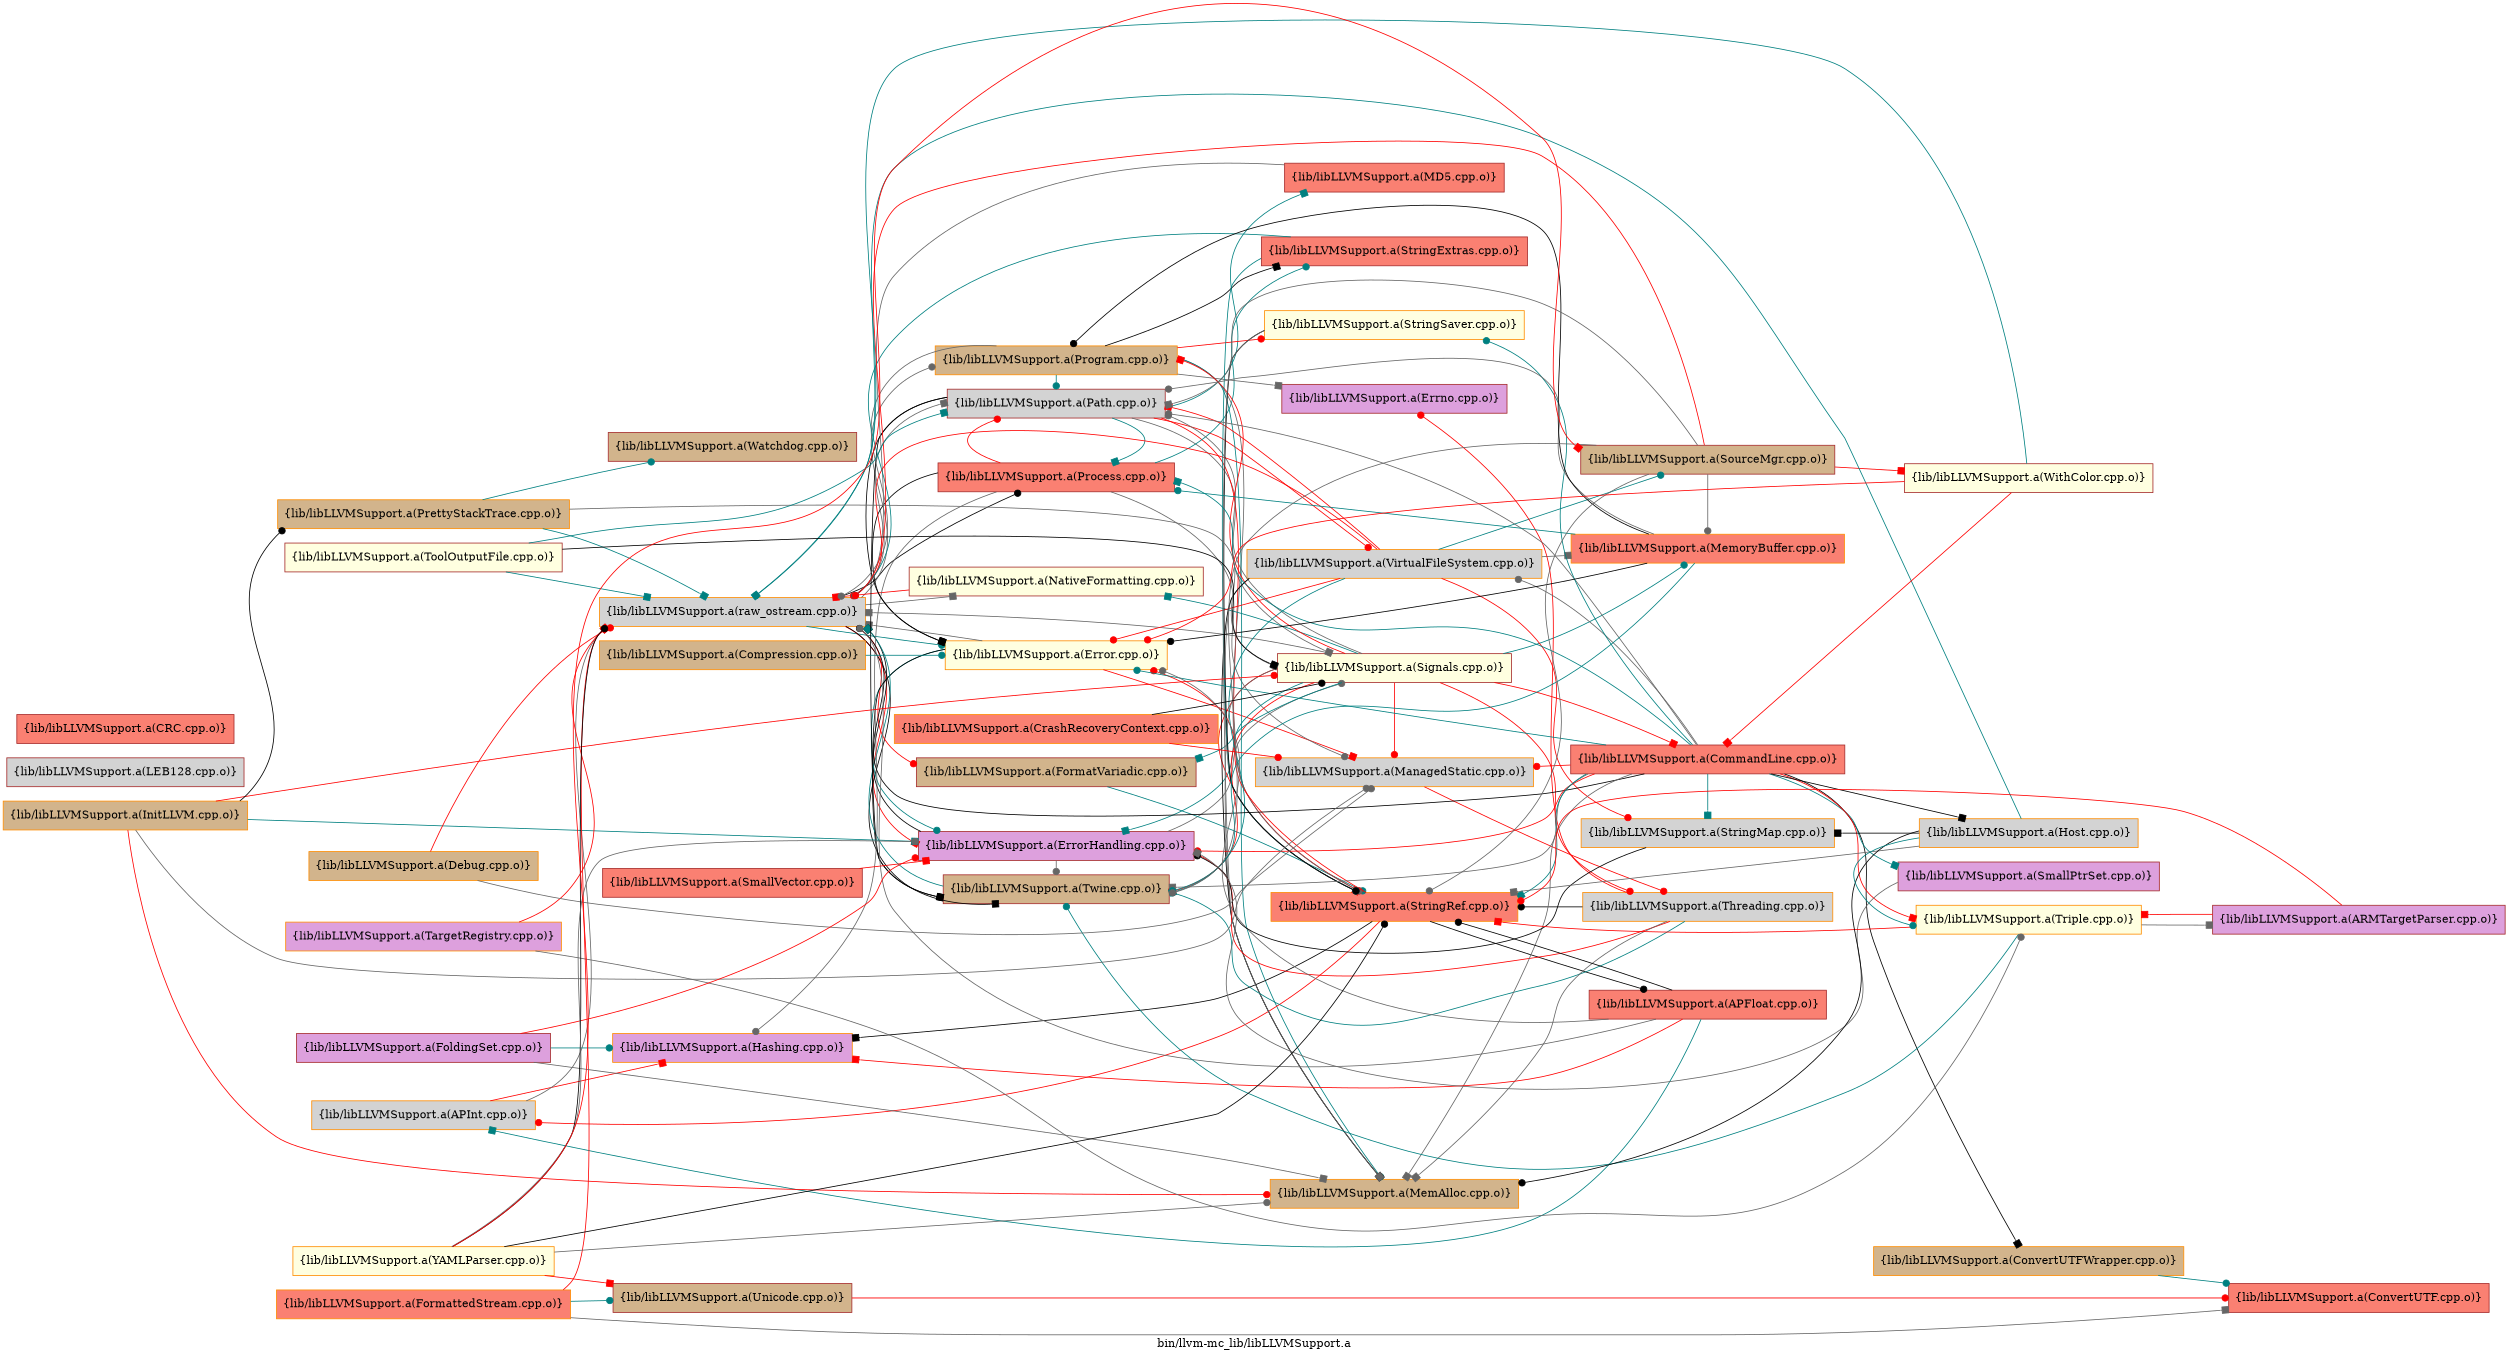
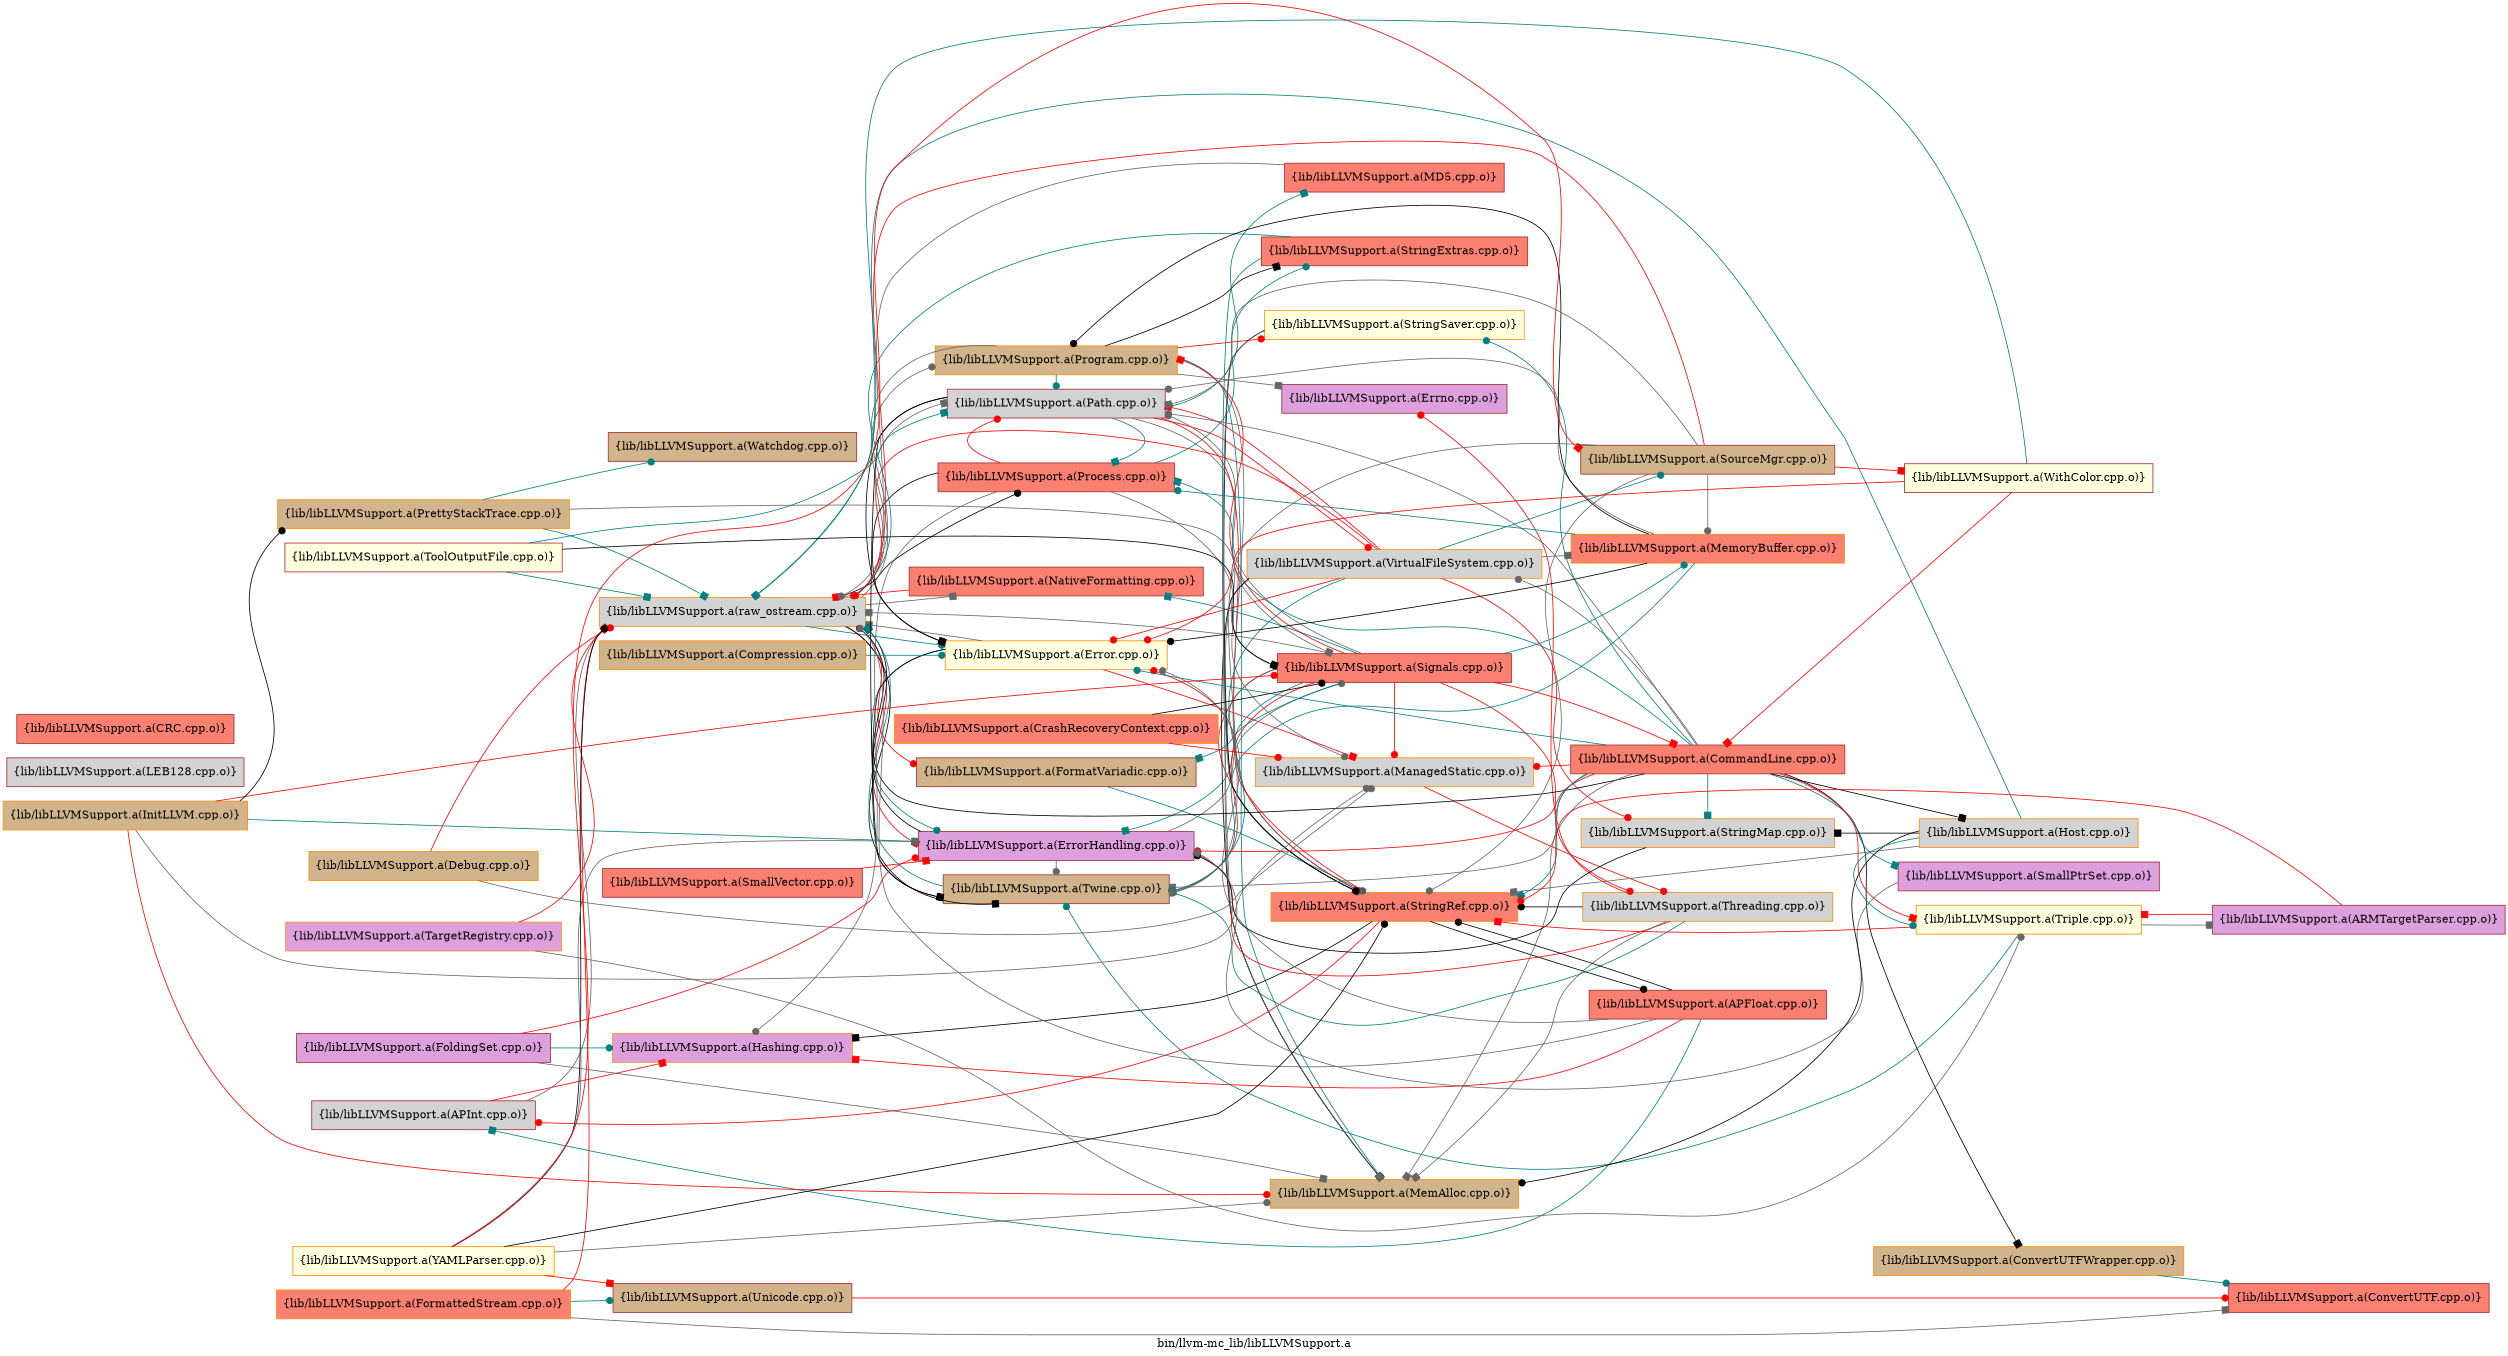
(1056, 581) -> (1056, 581)
(1394, 668) -> (1394, 668)
(424, 1115) -> (424, 1115)
